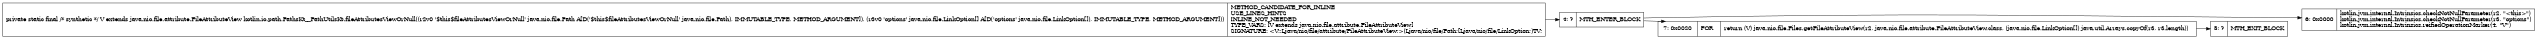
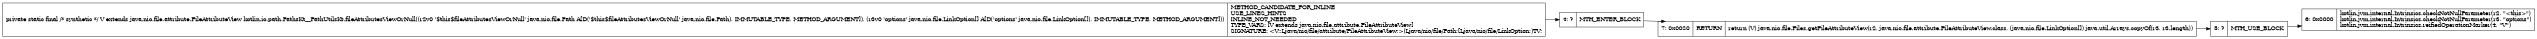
(1971, 15) -> (2293, 26)
(1707, 29) -> (1709, 29)
(2257, 29) -> (2257, 29)
